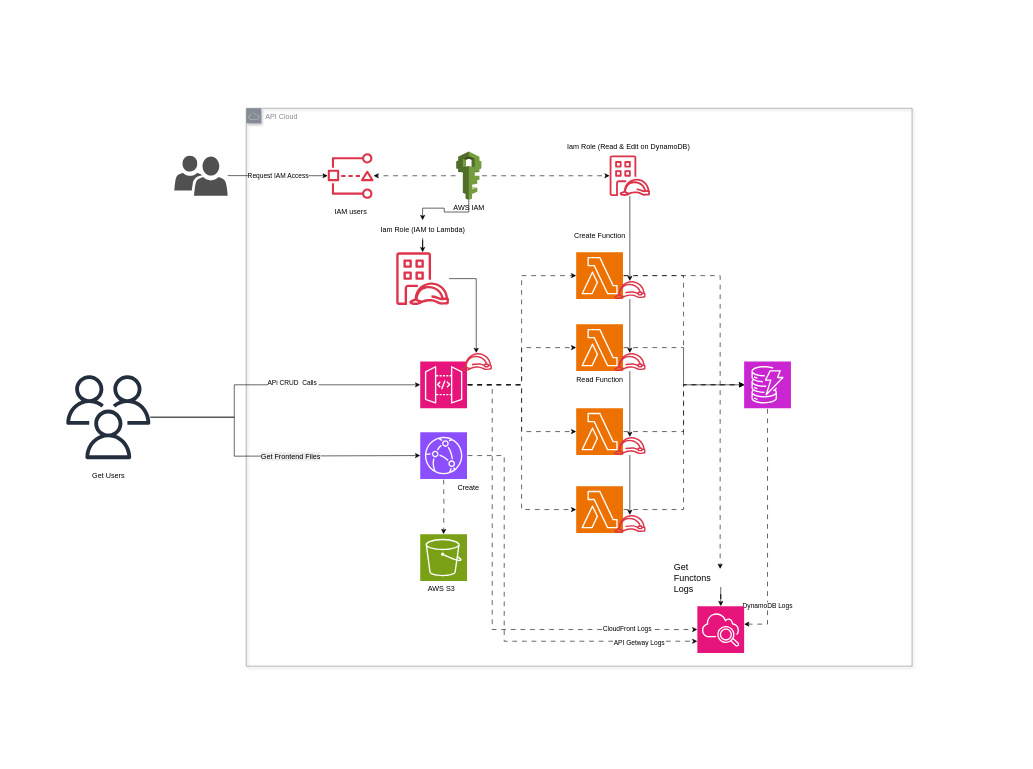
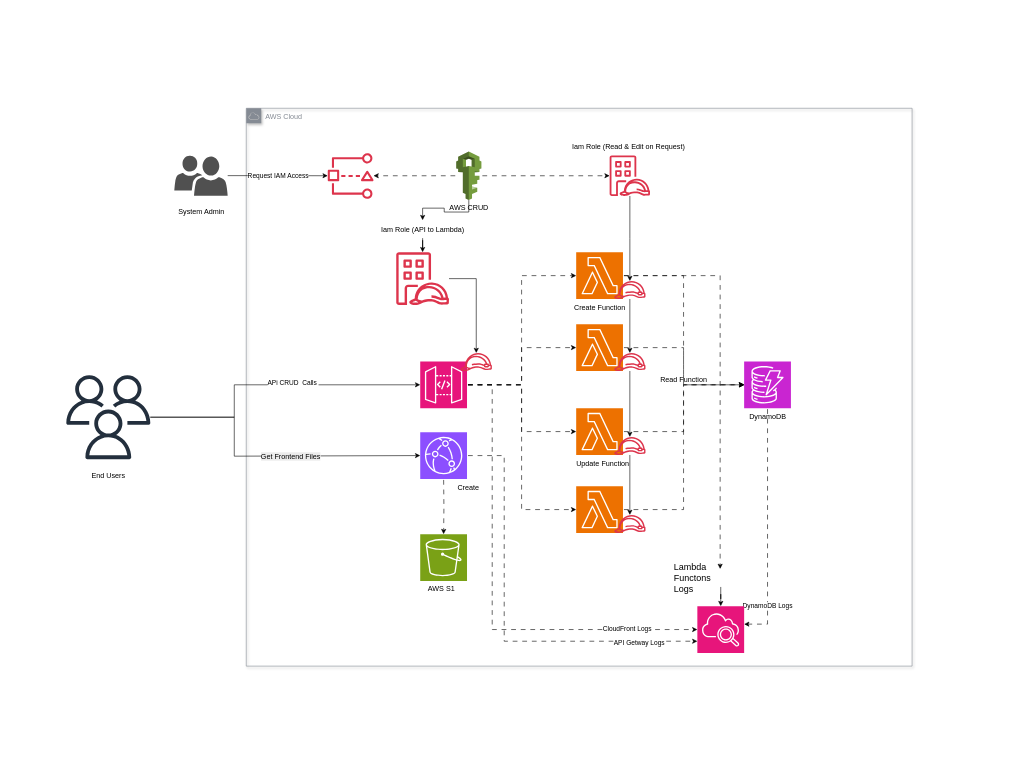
(282, 117) -> (282, 117)
(629, 147) -> (629, 147)
(469, 208) -> (469, 208)
none -> (201, 211)
(351, 211) -> none
(423, 230) -> (423, 230)
(600, 236) -> (600, 308)
(600, 380) -> (684, 380)
none -> (768, 417)
none -> (603, 464)
(109, 476) -> (109, 476)
(707, 578) -> (713, 578)
(442, 590) -> (442, 590)
